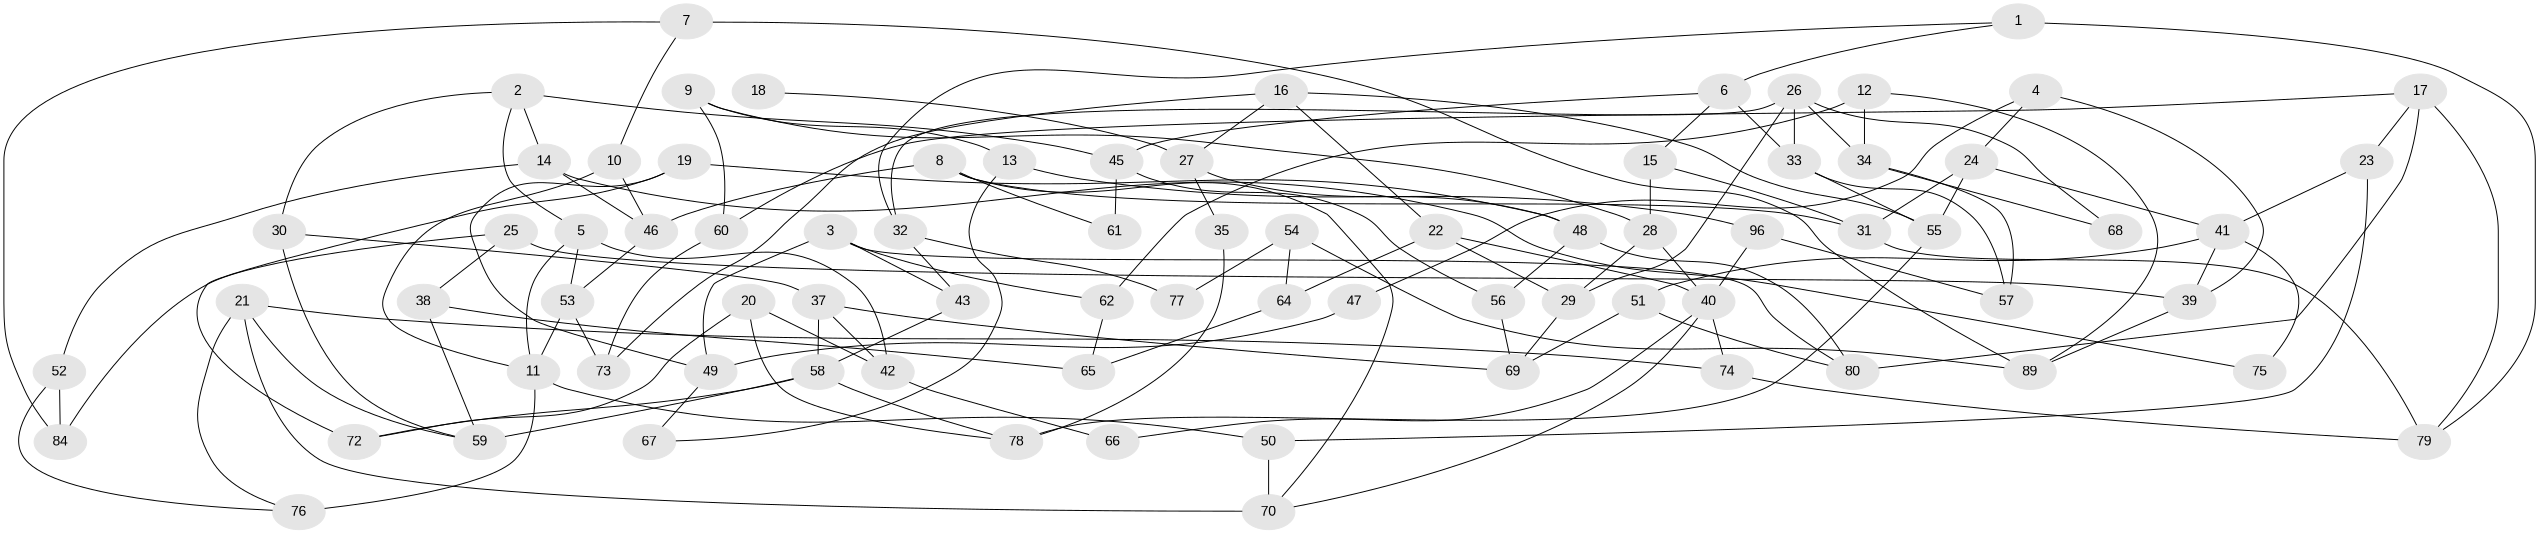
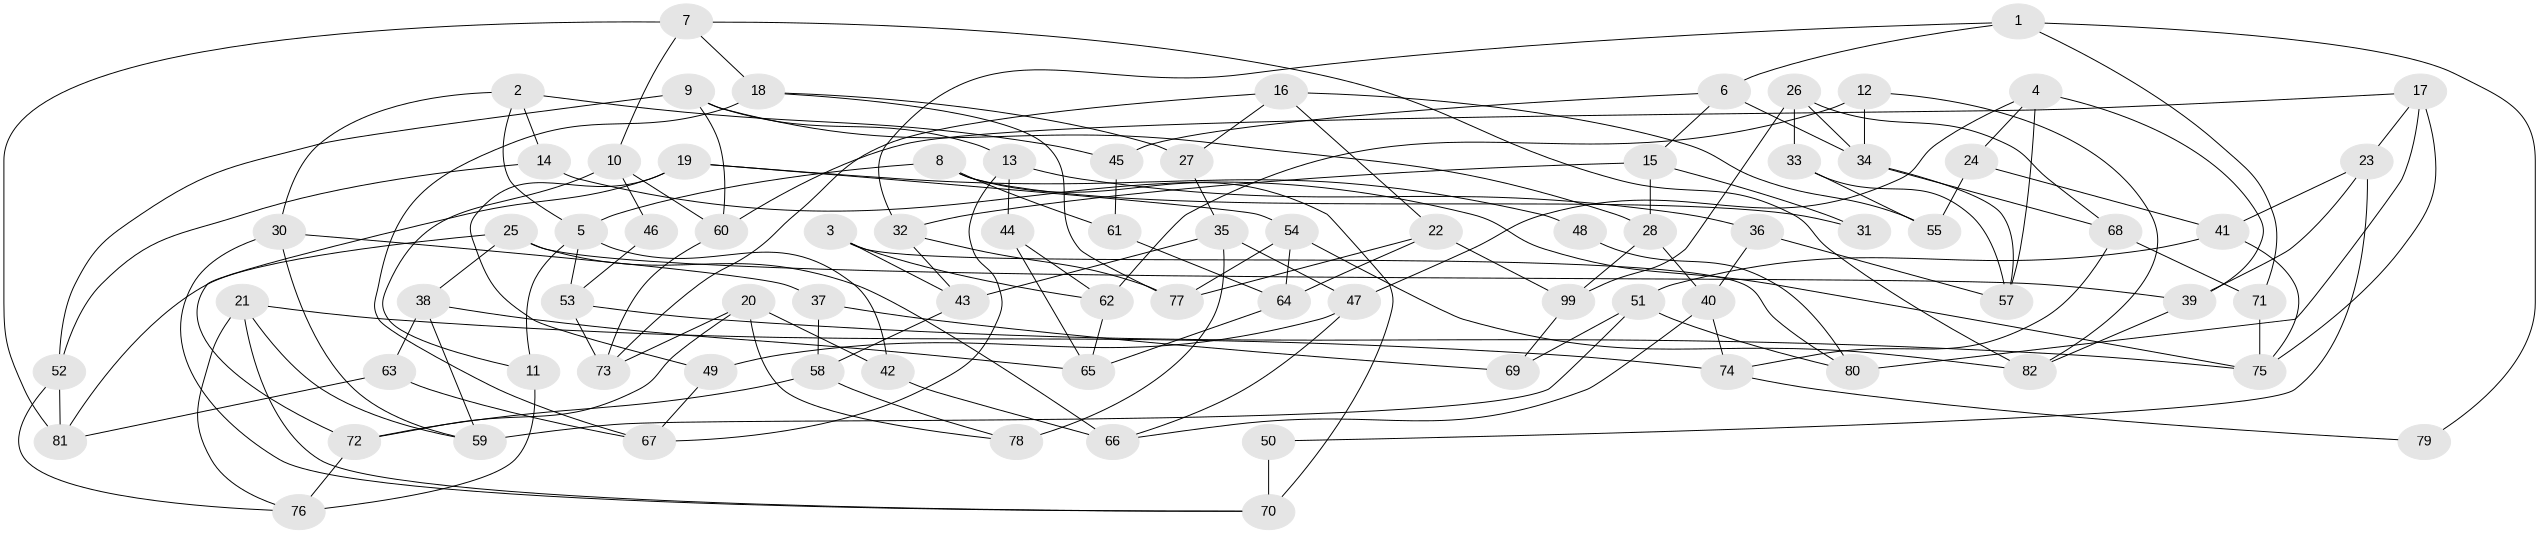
none -> (722, 56)
(1325, 110) -> (1343, 176)
(1754, 121) -> (1802, 130)
none -> (1005, 125)
none -> (294, 151)
none -> (992, 188)
(779, 189) -> (756, 183)
(1384, 197) -> none
(1918, 197) -> none
none -> (2028, 197)
(601, 199) -> none
none -> (680, 205)
none -> (399, 224)
none -> (1008, 232)
(1757, 232) -> (1757, 232)
(1541, 255) -> (1306, 267)
(2184, 263) -> none
(2498, 266) -> (2396, 255)
none -> (1092, 267)
none -> (1200, 267)
none -> (1288, 267)
(2205, 270) -> (2293, 247)
none -> (832, 278)
(720, 280) -> none
(1498, 302) -> none
(1568, 302) -> (1568, 302)
none -> (2260, 302)
(848, 332) -> none
(551, 337) -> (1413, 340)
none -> (1996, 339)
none -> (669, 340)
none -> (389, 372)
(2030, 372) -> (2030, 372)
none -> (1246, 389)
(635, 412) -> (1109, 419)
(914, 419) -> none
(1509, 420) -> none
(60, 442) -> (60, 442)
(1513, 445) -> (360, 479)
none -> (325, 479)
